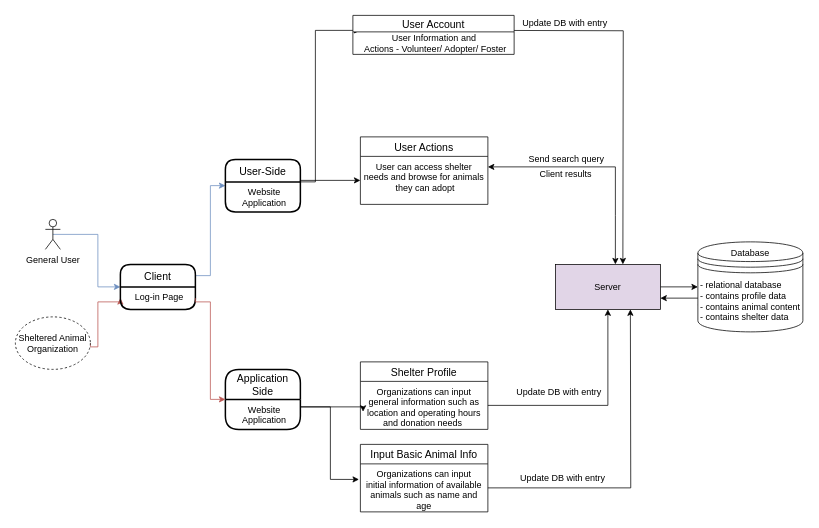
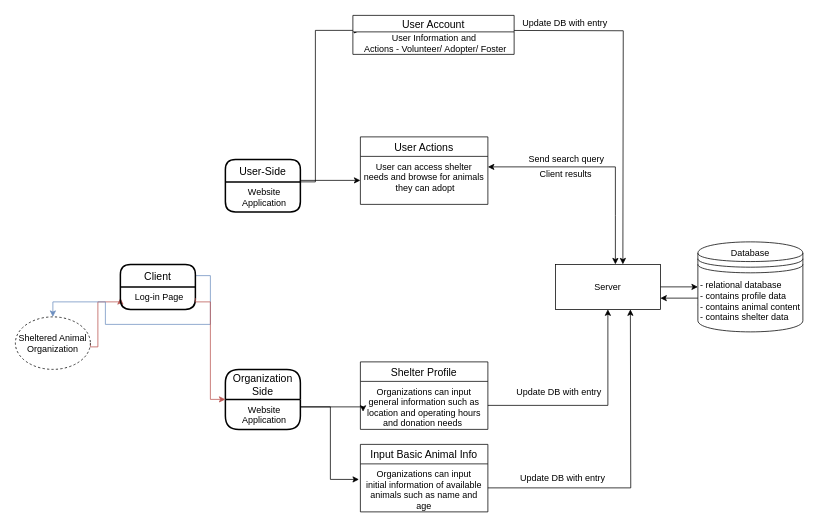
(210, 227) -> (146, 324)
(53, 234) -> none
(79, 234) -> none
(608, 287) -> (608, 287)
(263, 379) -> (263, 379)
